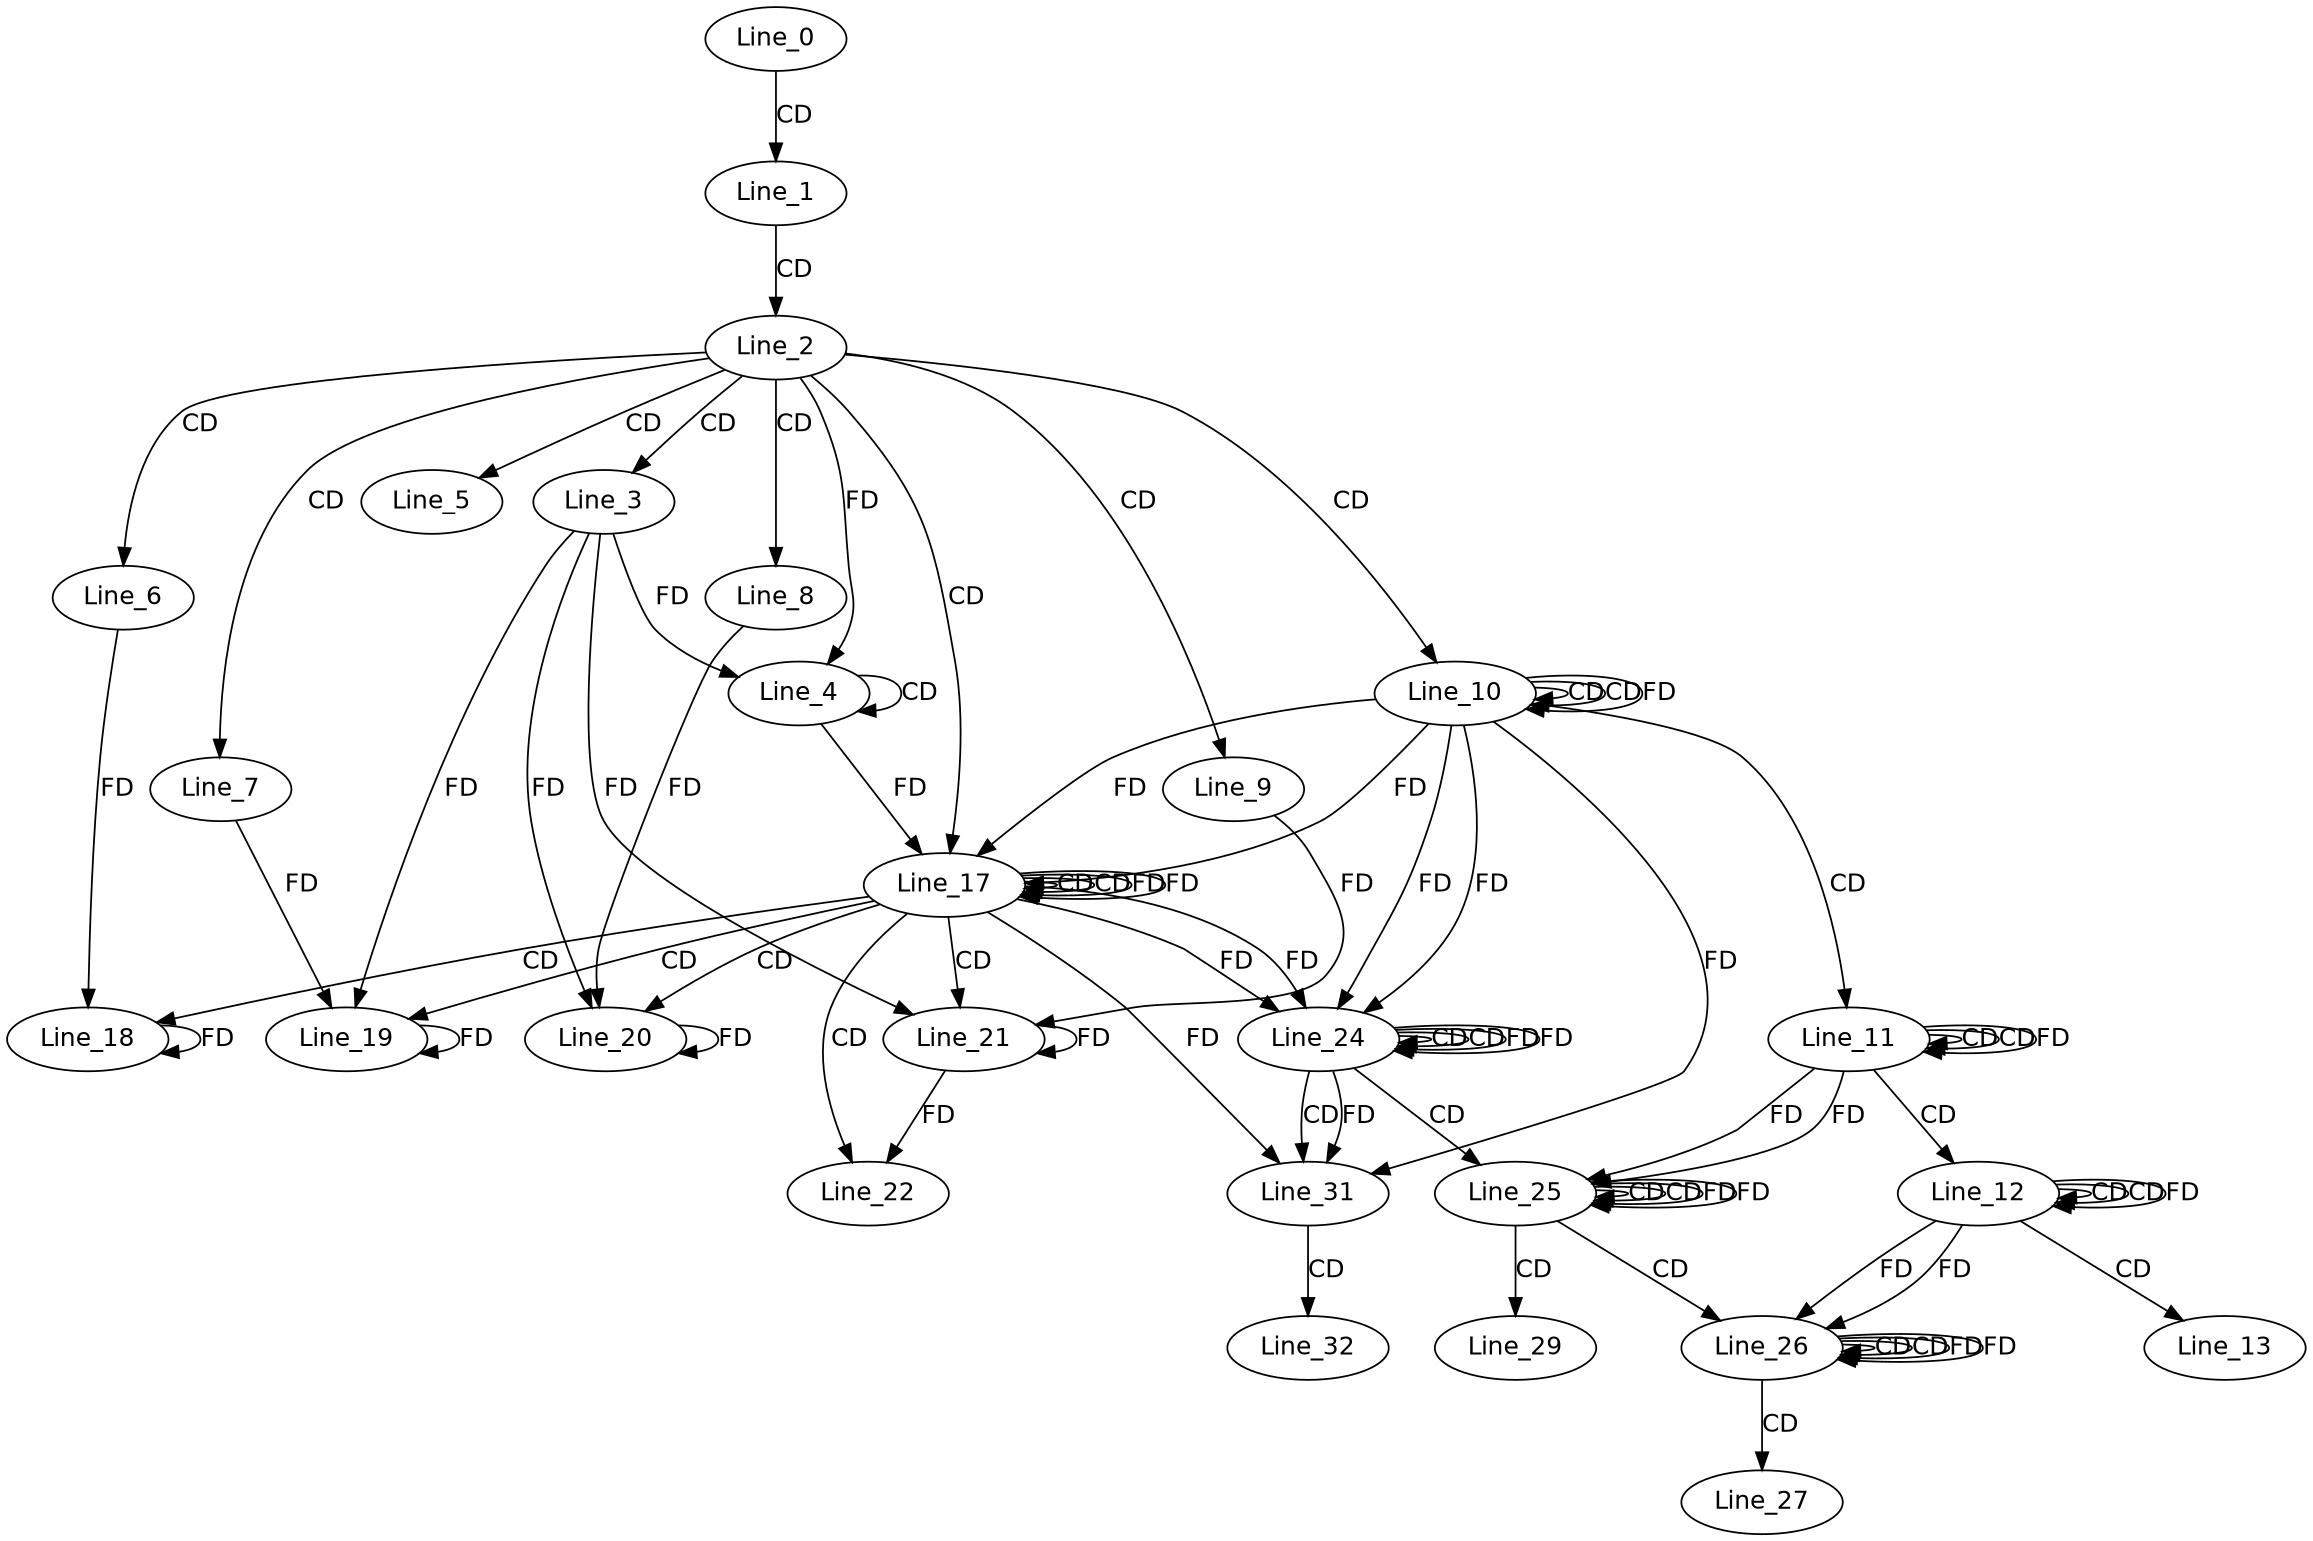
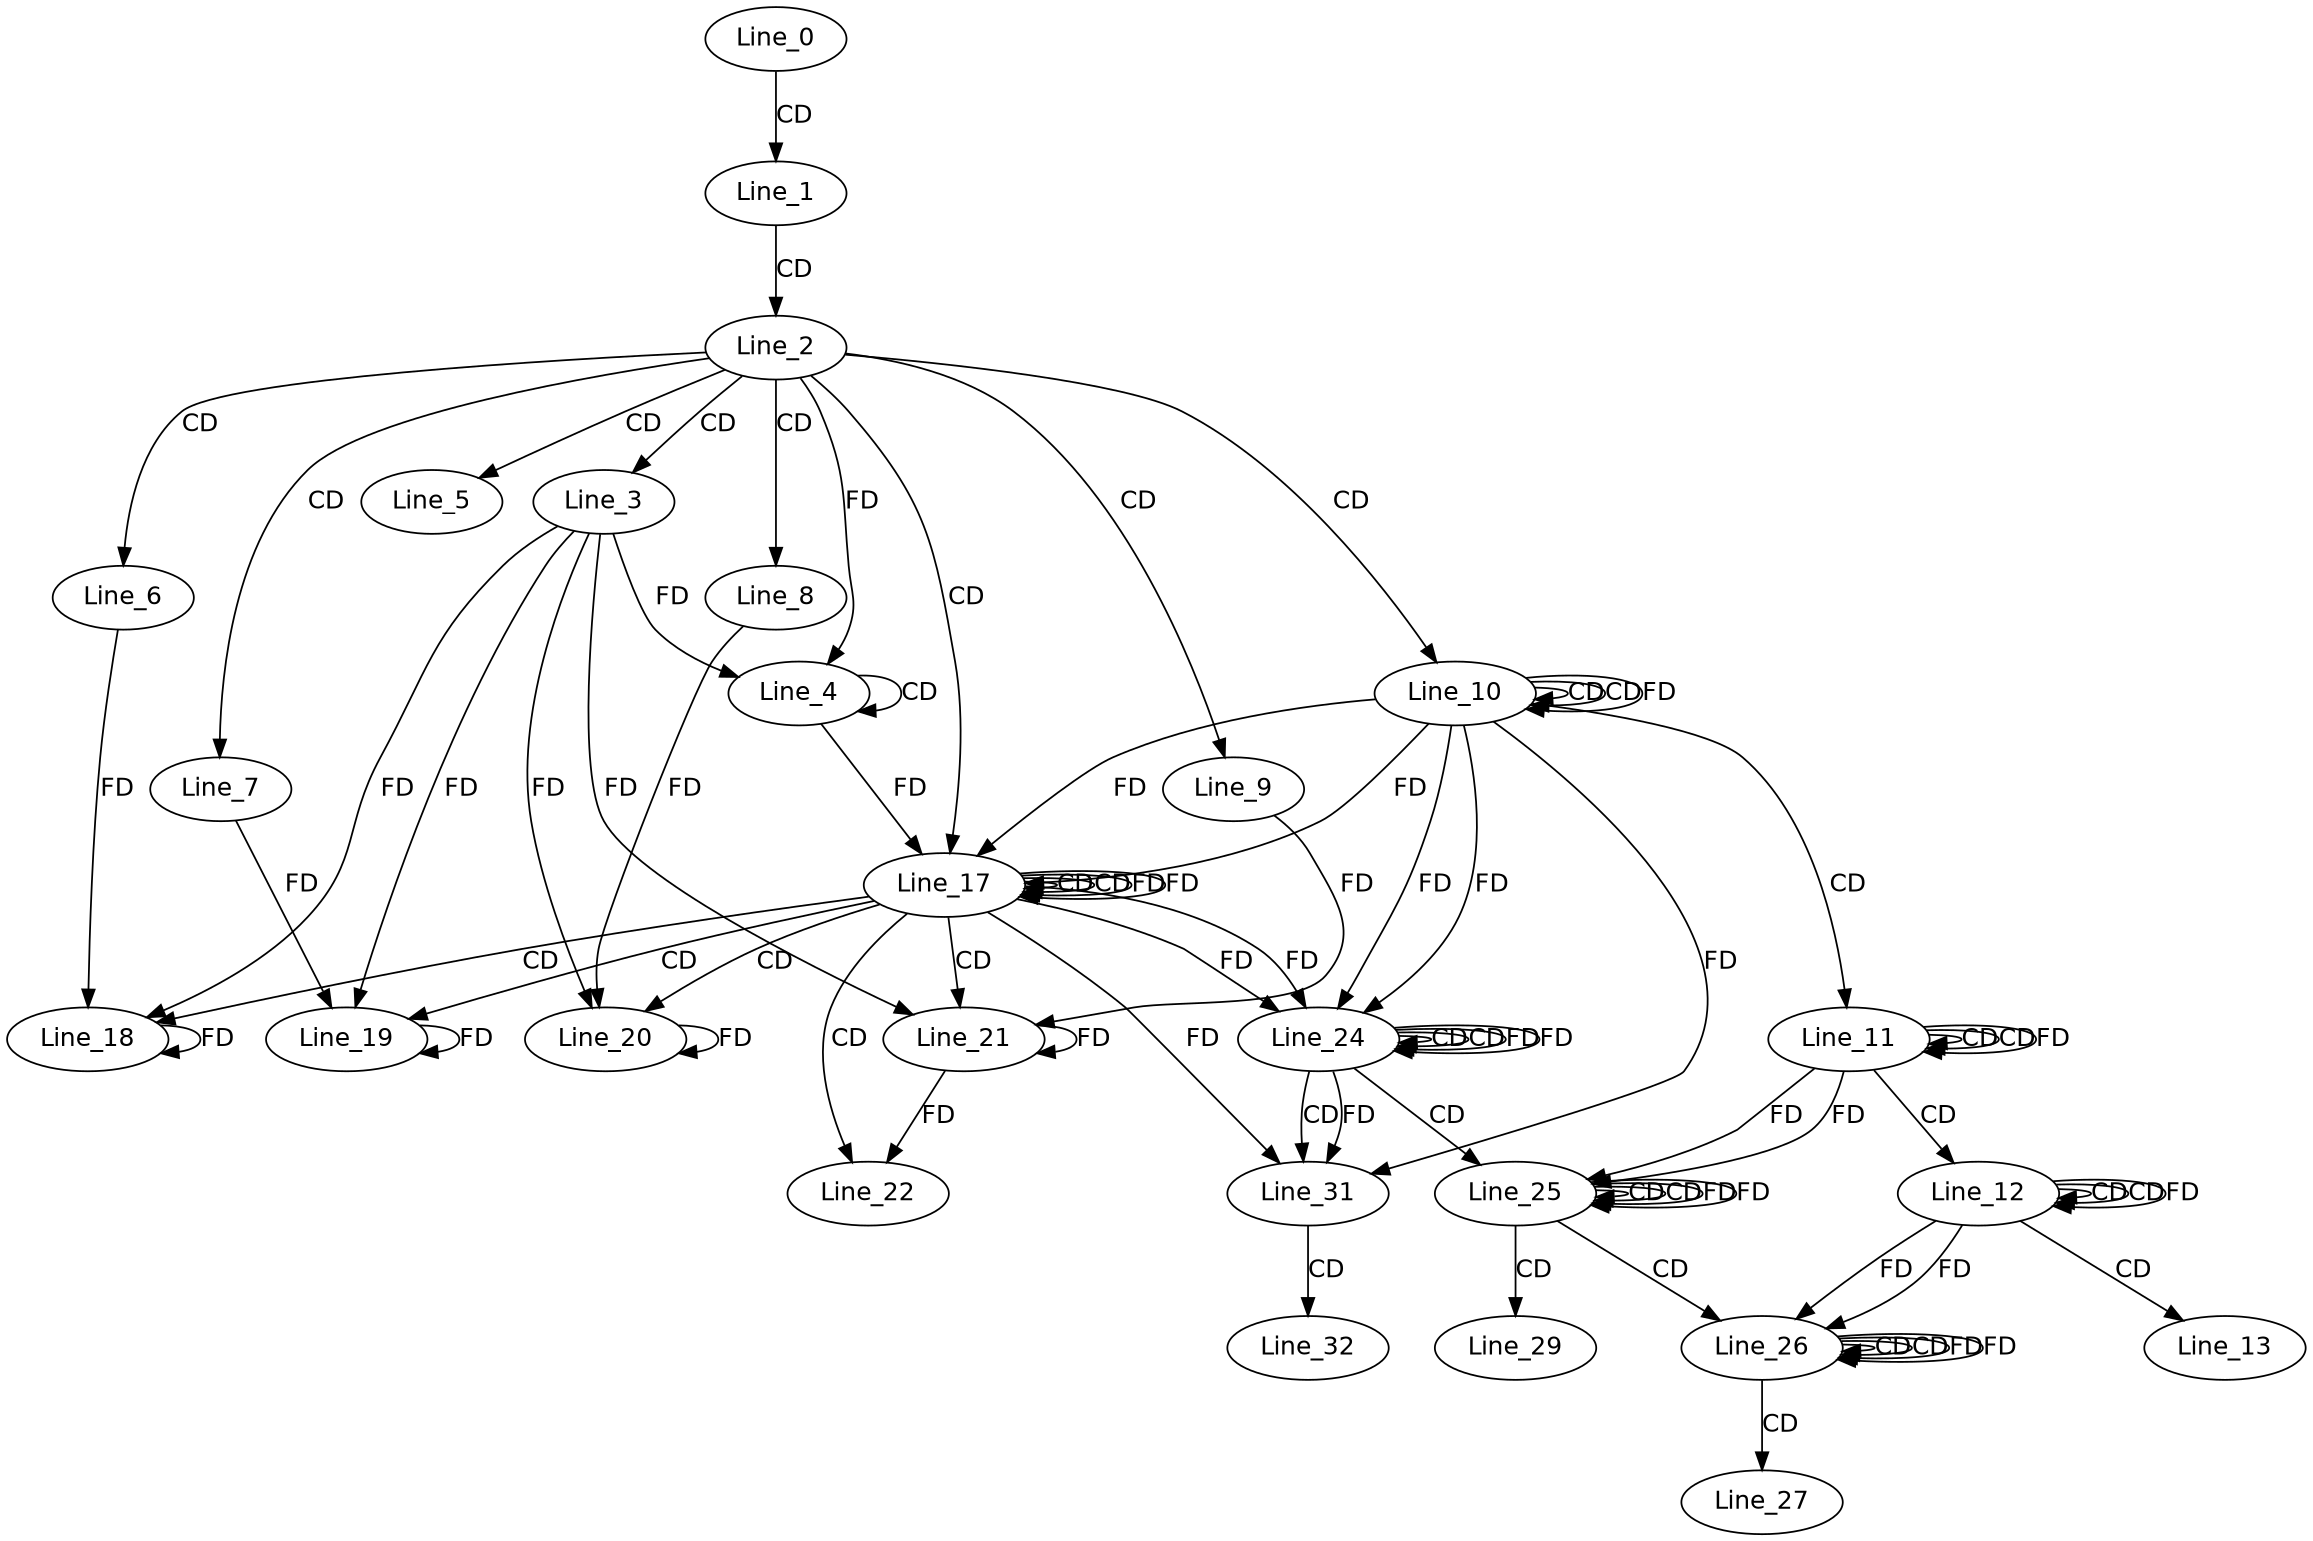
none -> (369, 782)
